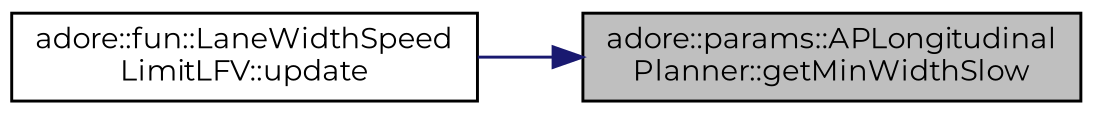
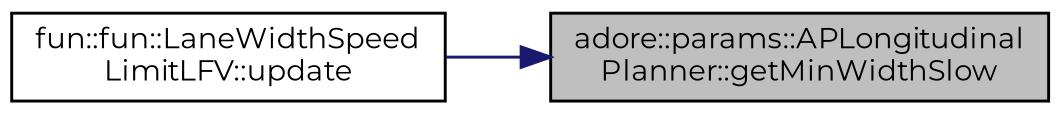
(245, 57) -> (228, 57)
